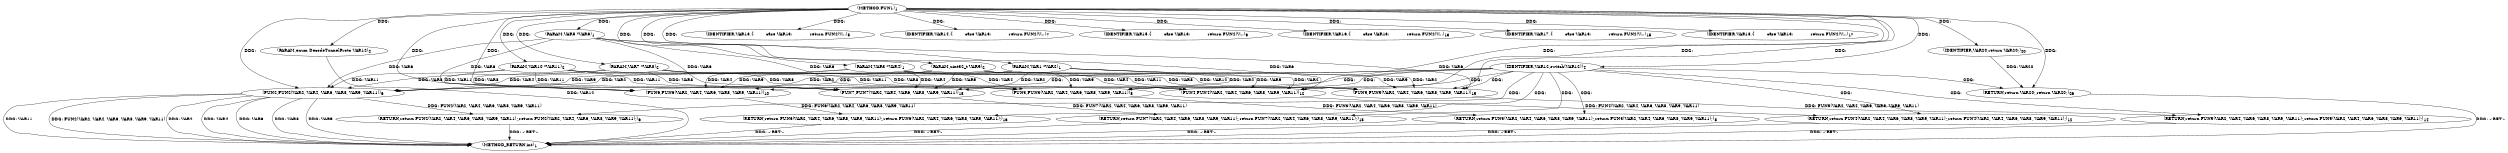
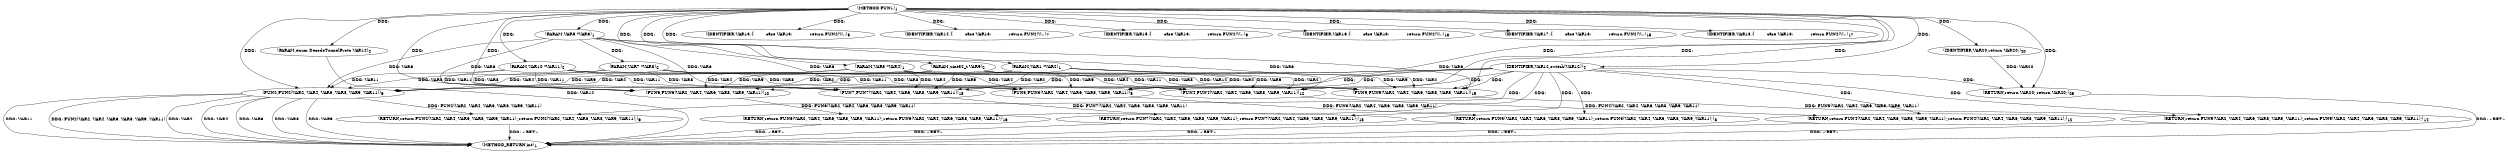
(591, 19) -> (601, 50)
(1058, 80) -> (1058, 80)
